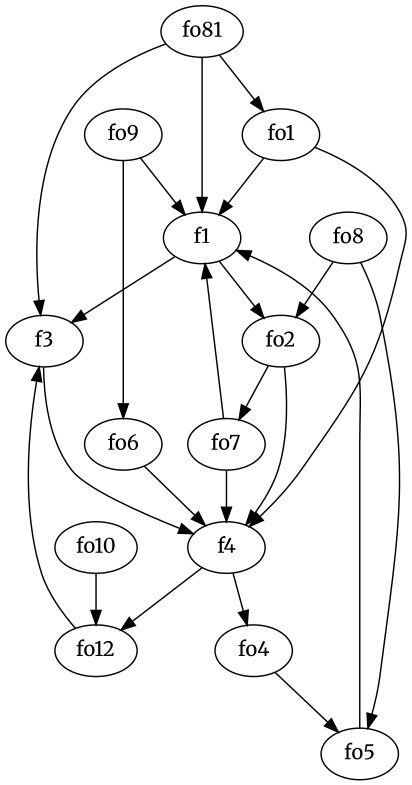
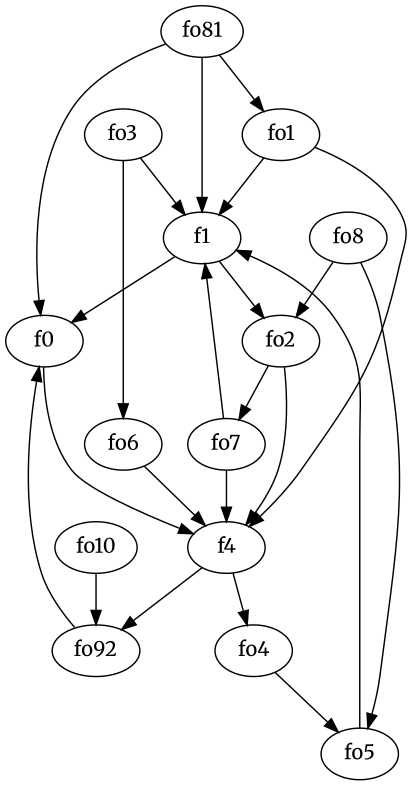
(123, 135) -> (123, 135)
(44, 341) -> (44, 341)
(96, 651) -> (96, 651)
